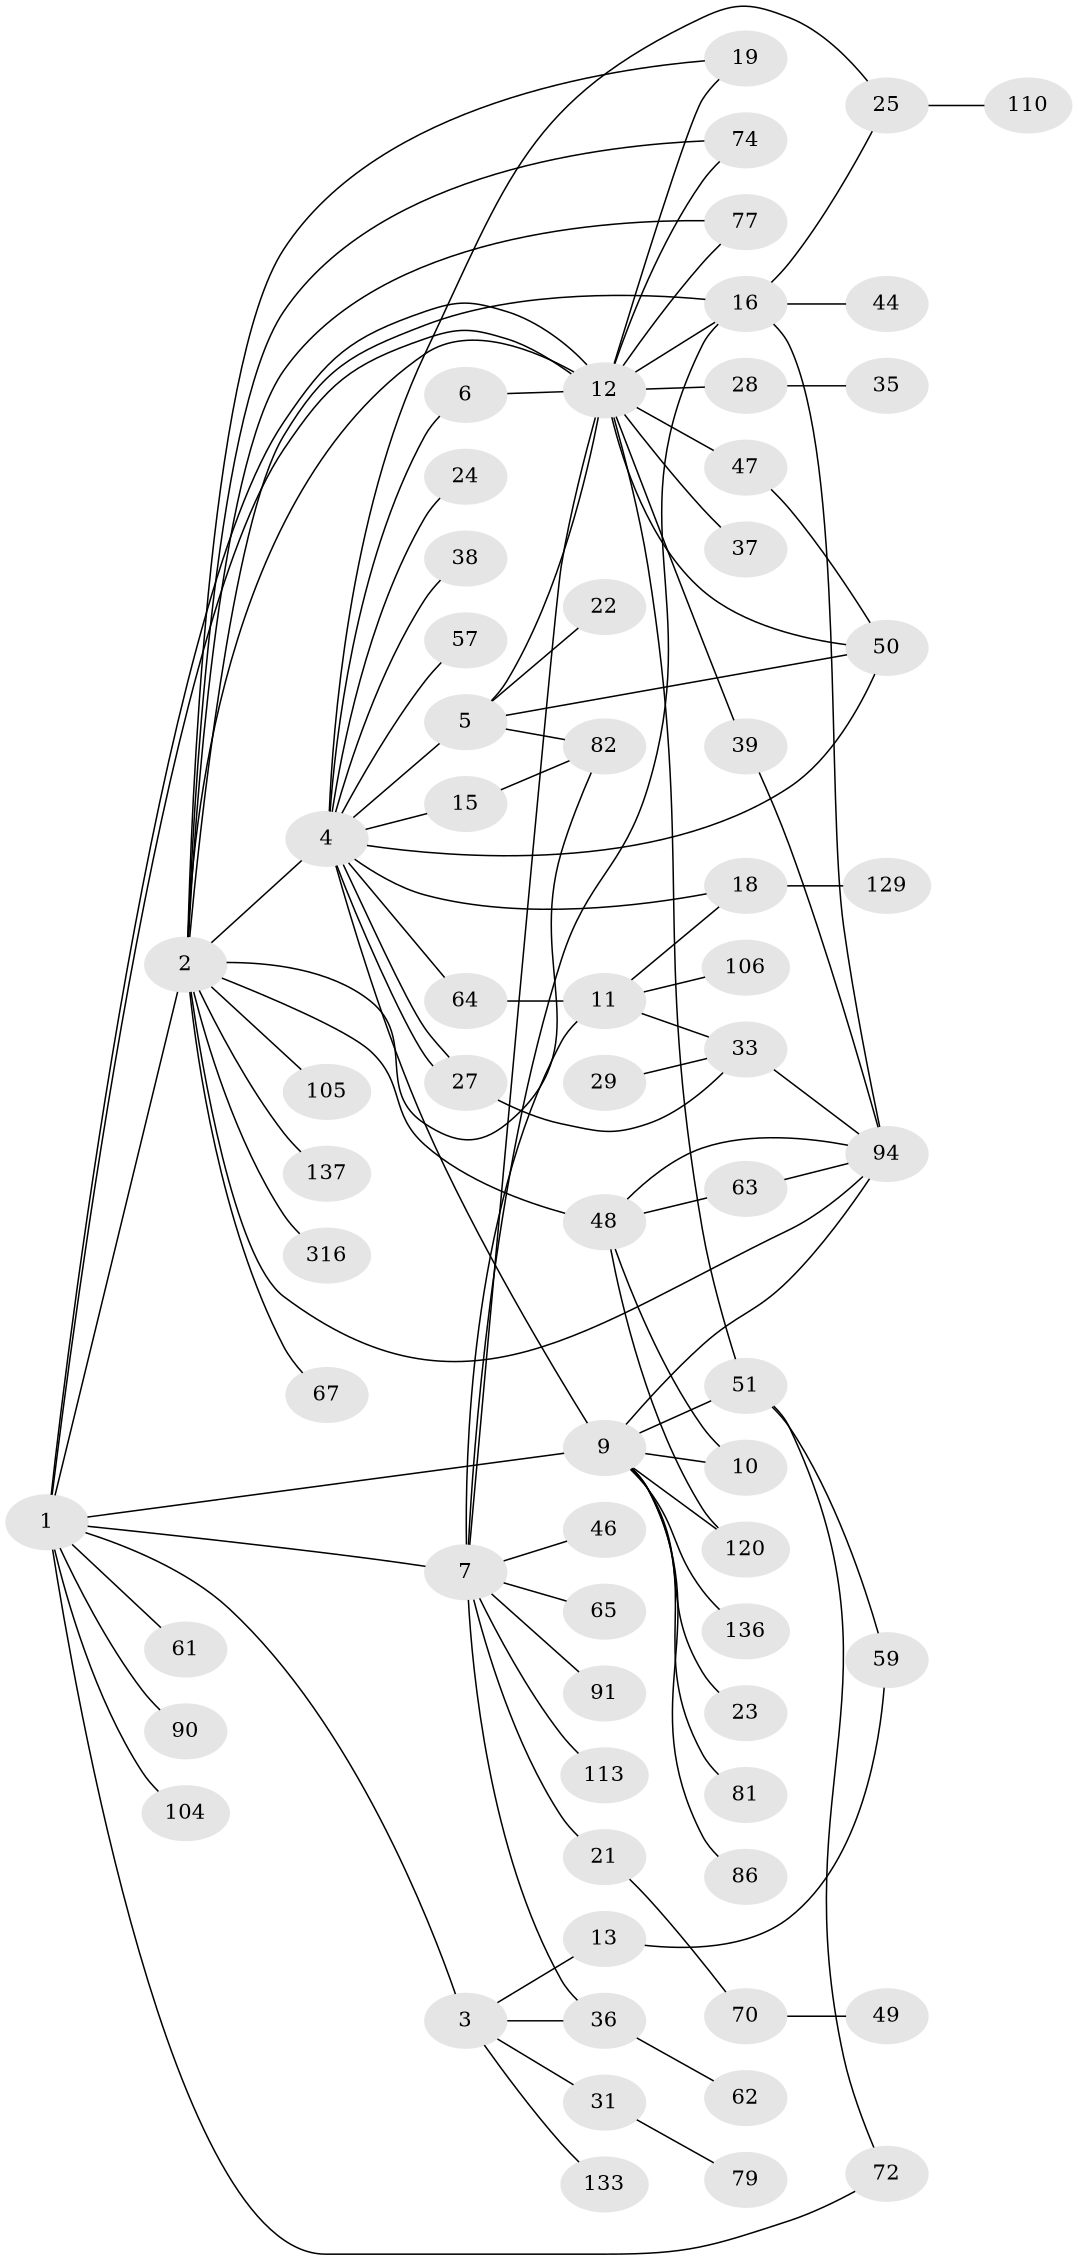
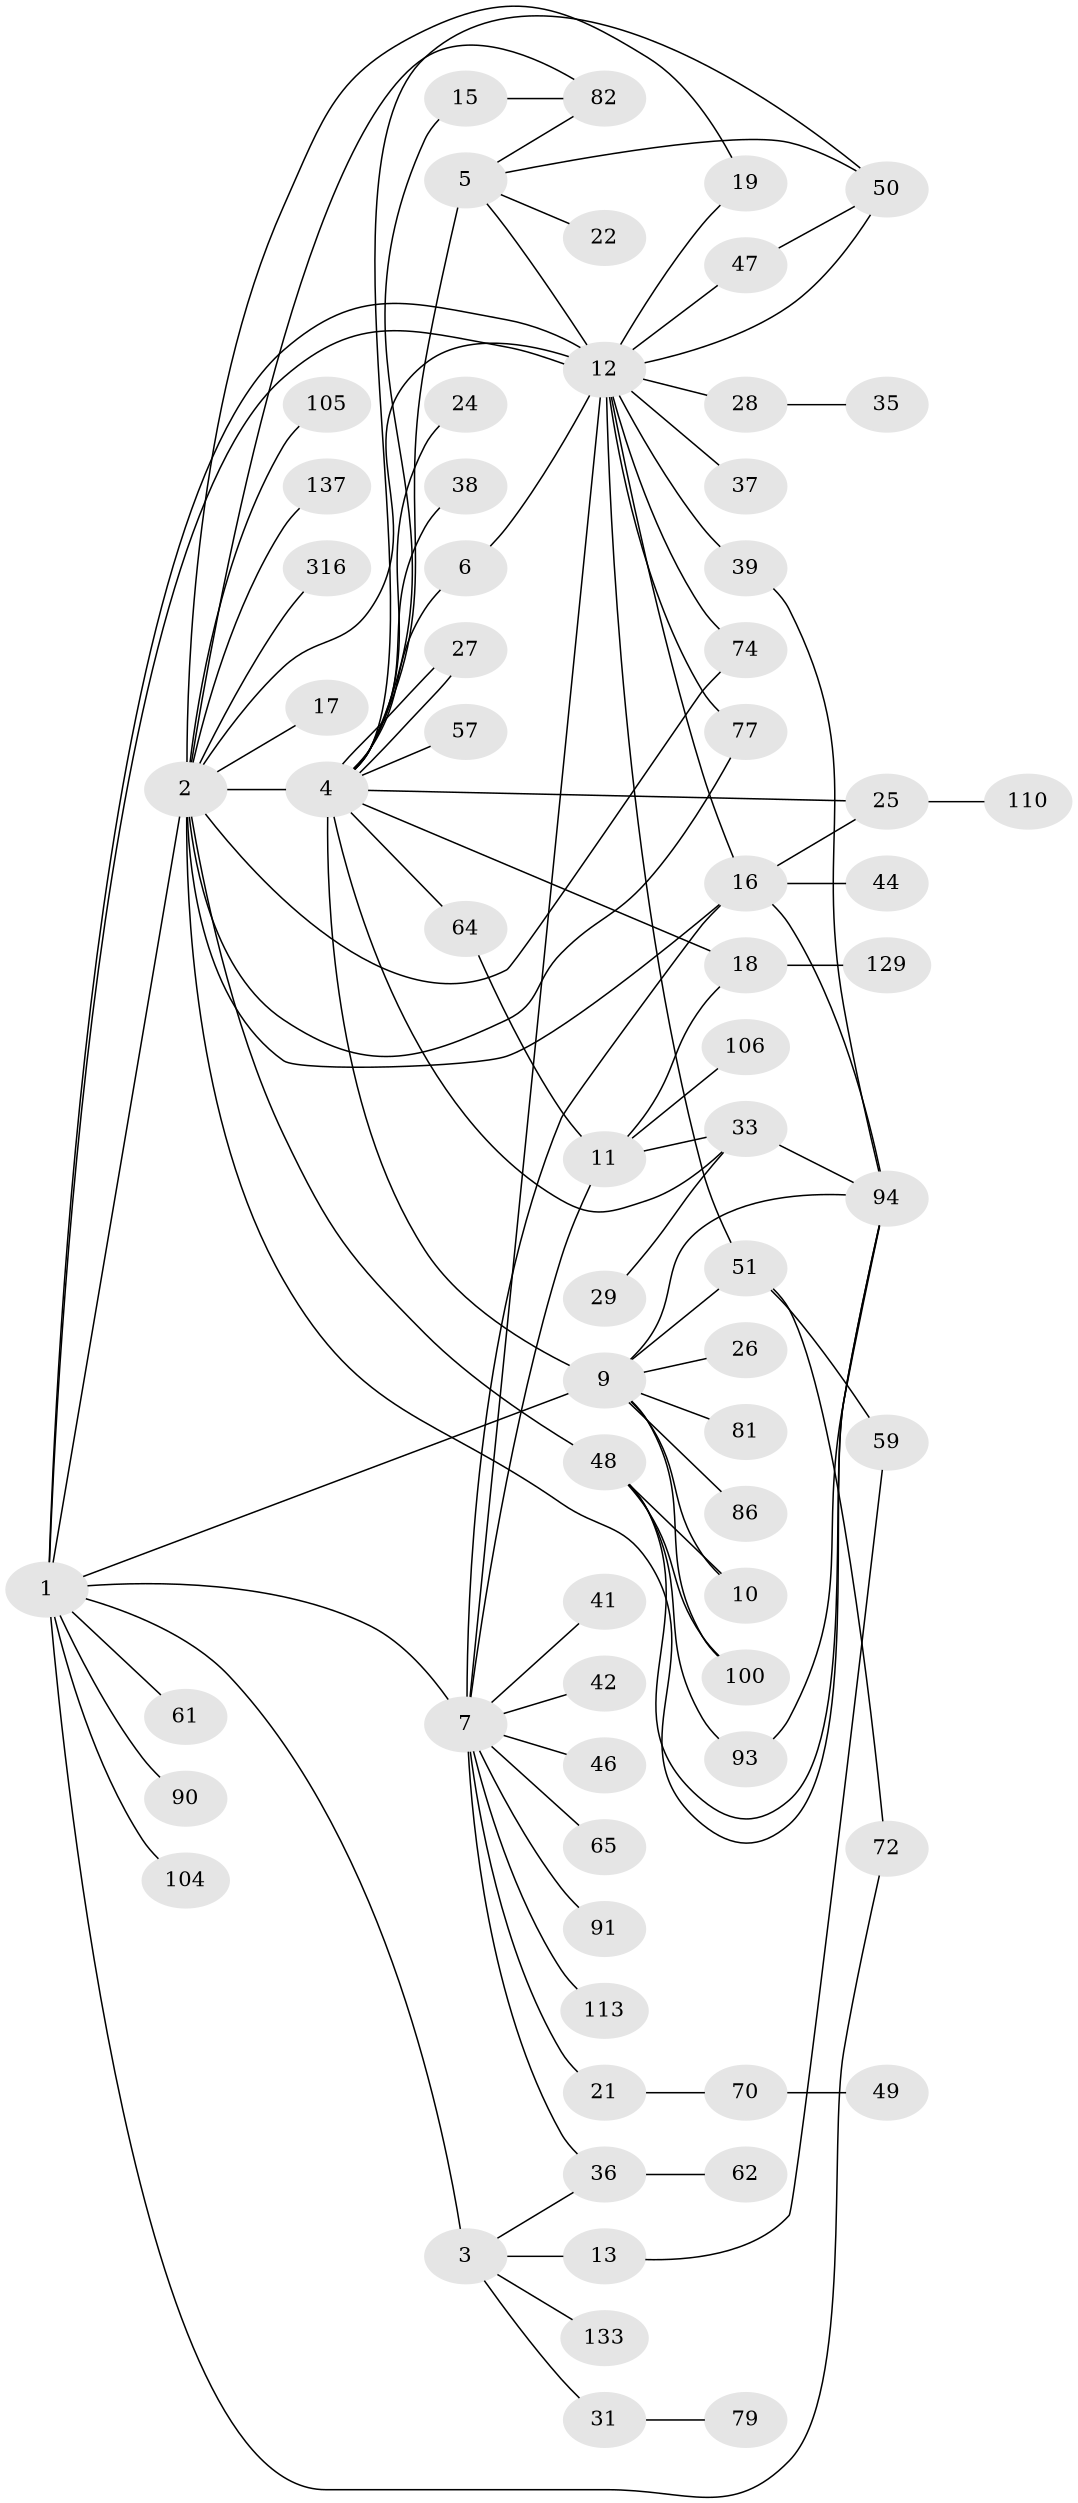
(617, 1131) -> (460, 1107)
(746, 1189) -> (746, 1759)
(327, 1395) -> (327, 708)
(746, 1550) -> (746, 1678)
none -> (605, 1602)
(746, 1631) -> none
none -> (605, 1684)
(746, 1713) -> (746, 1350)
